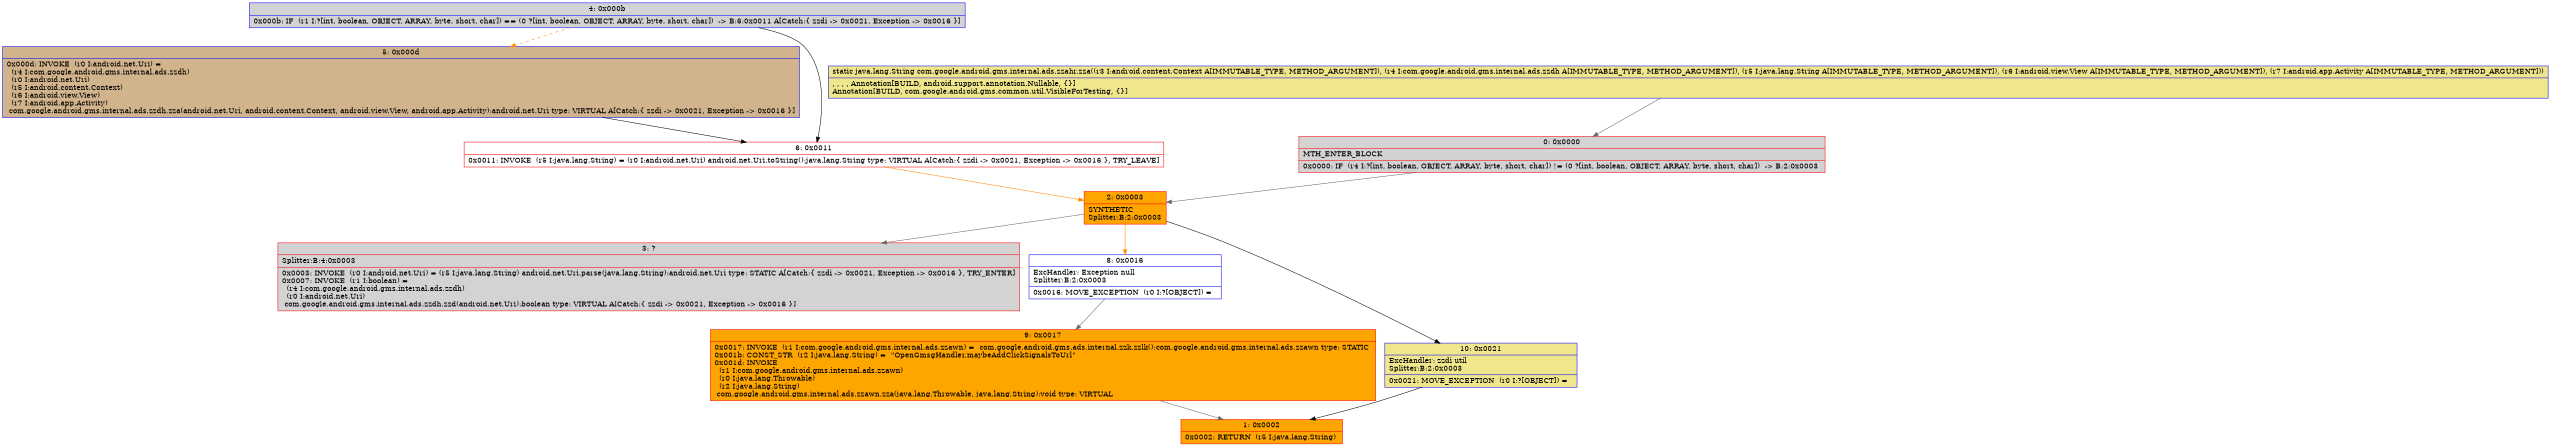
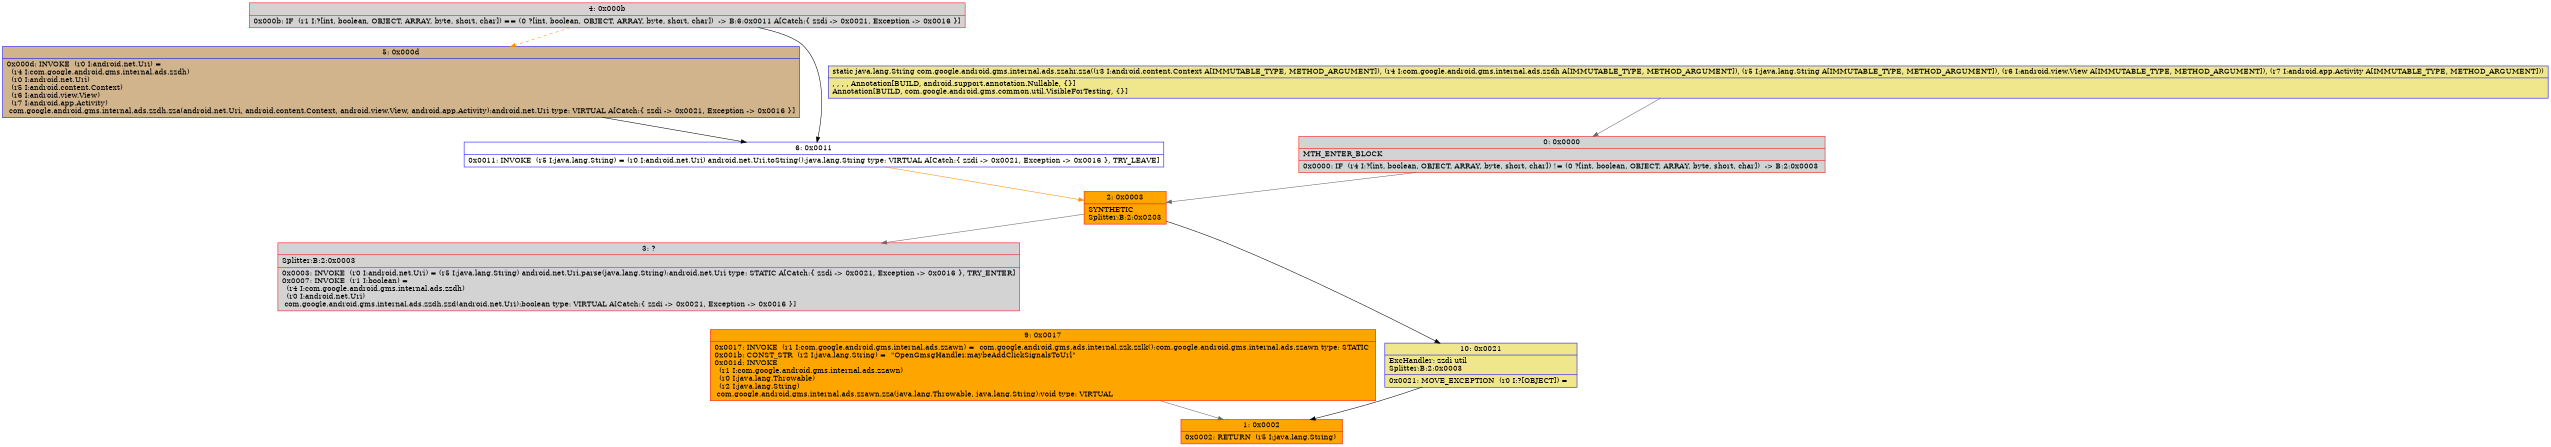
(607, 15) -> (607, 15)
(814, 155) -> (814, 155)
(1125, 218) -> (1125, 218)
(319, 261) -> (319, 261)
(1125, 277) -> none
